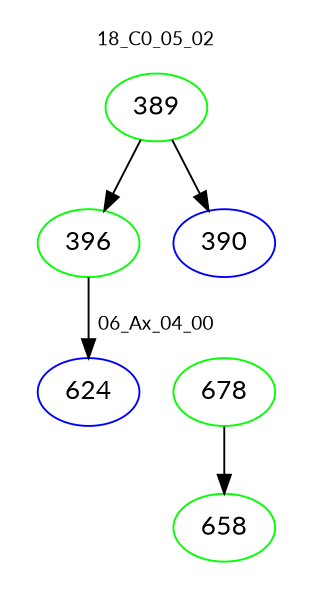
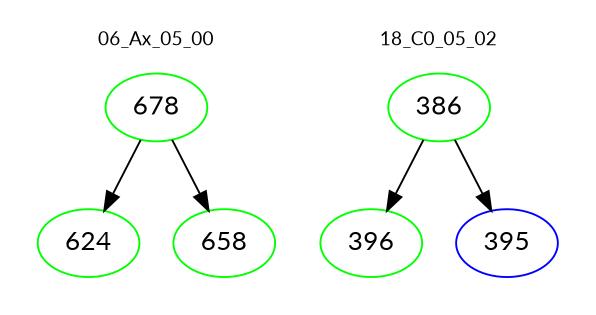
(156, 107) -> (439, 107)
(224, 243) -> (507, 243)
(89, 319) -> (127, 167)
(156, 325) -> (156, 41)
(89, 392) -> (89, 243)
